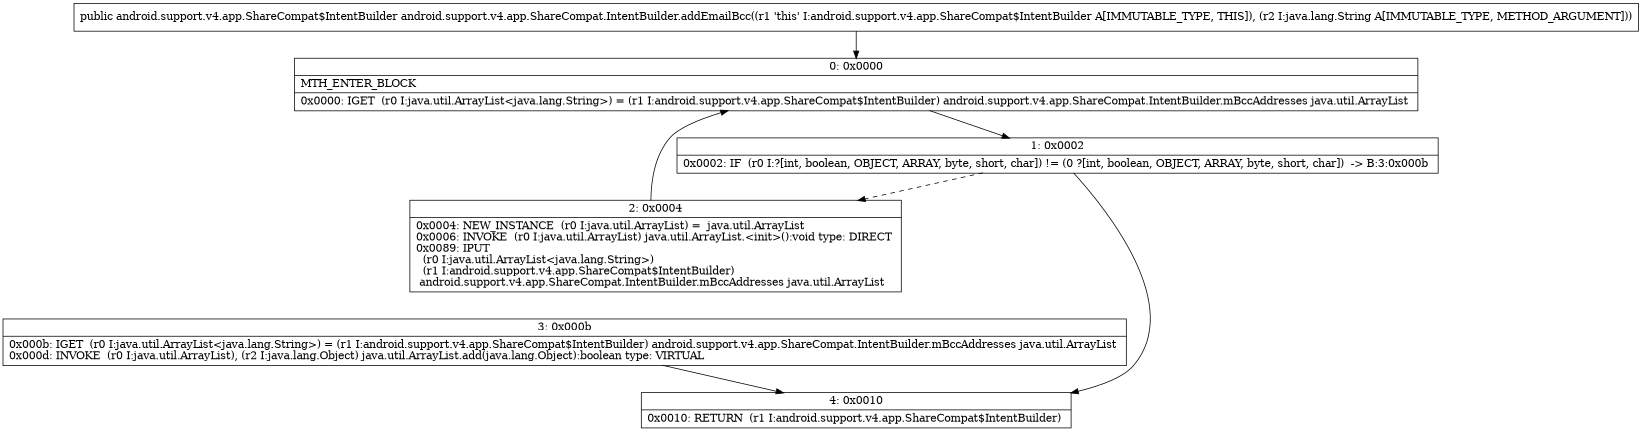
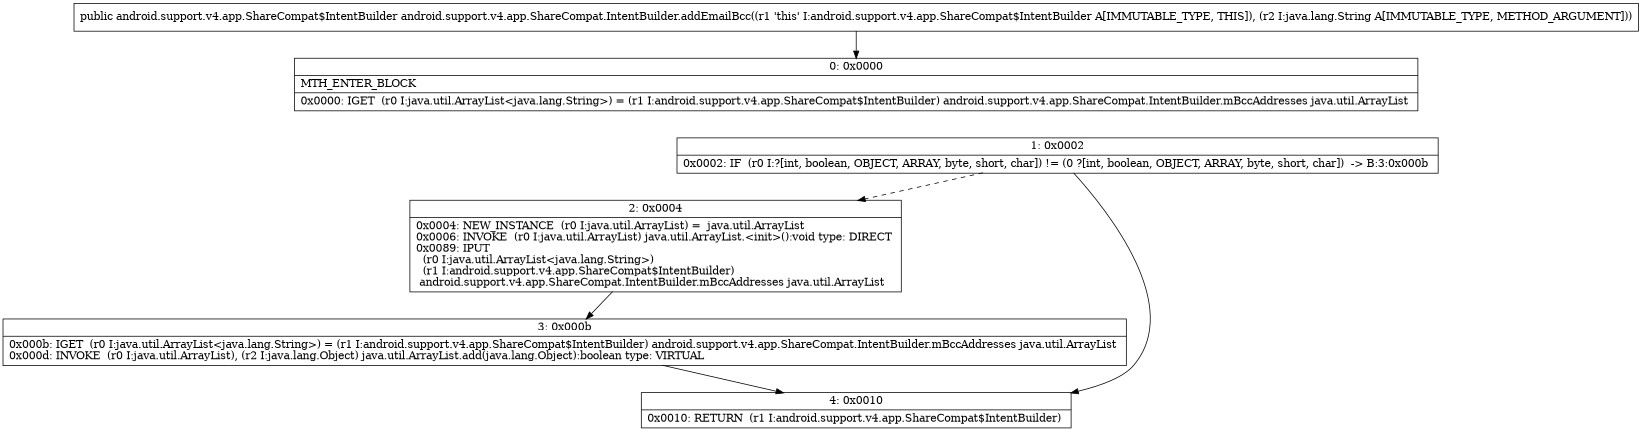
(966, 123) -> none
(667, 142) -> (602, 303)
